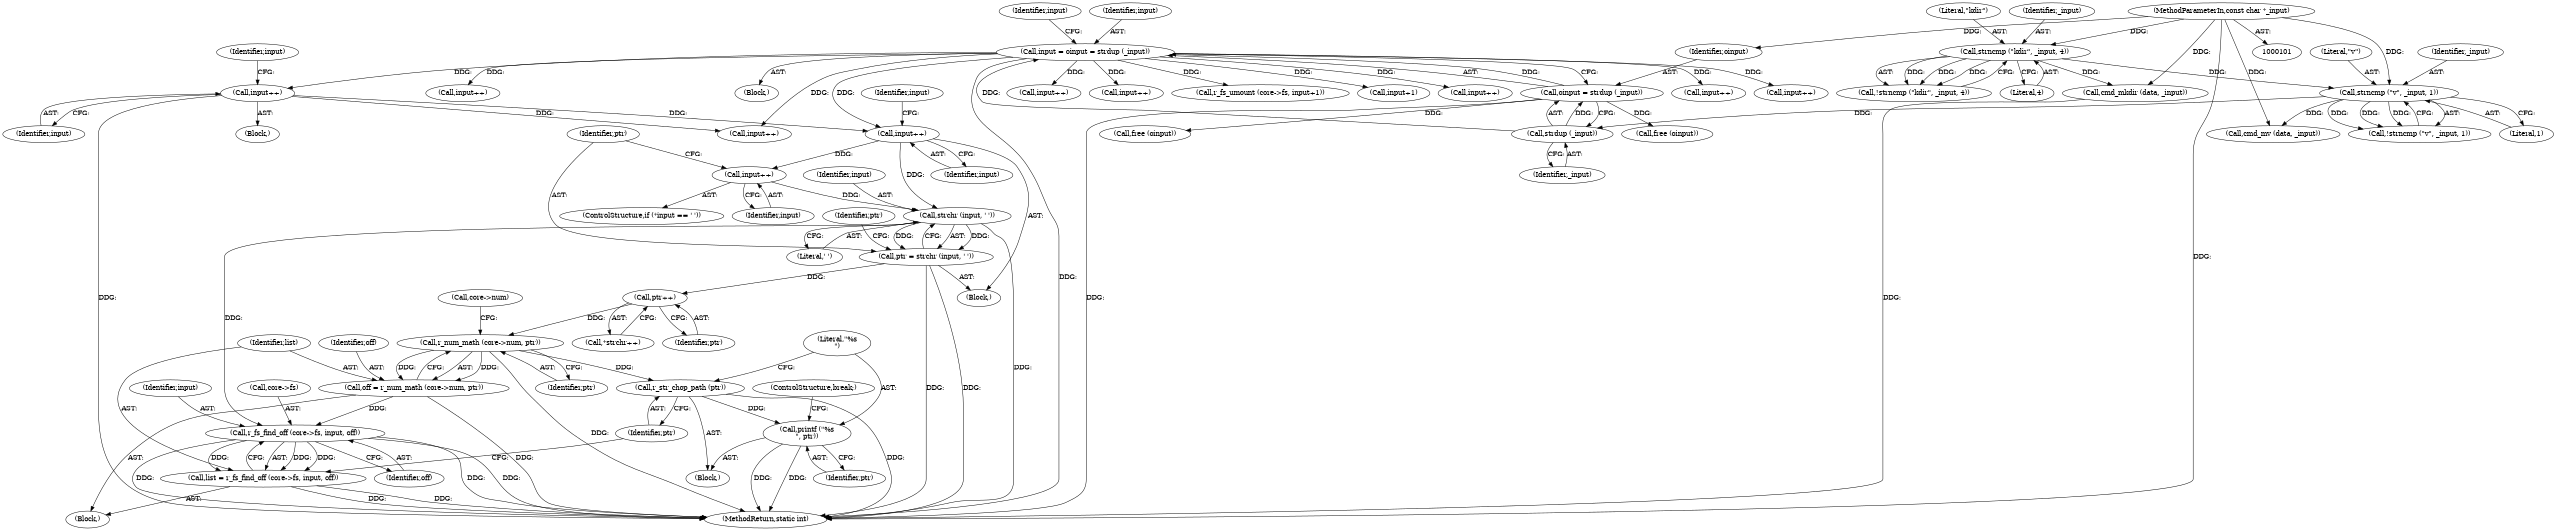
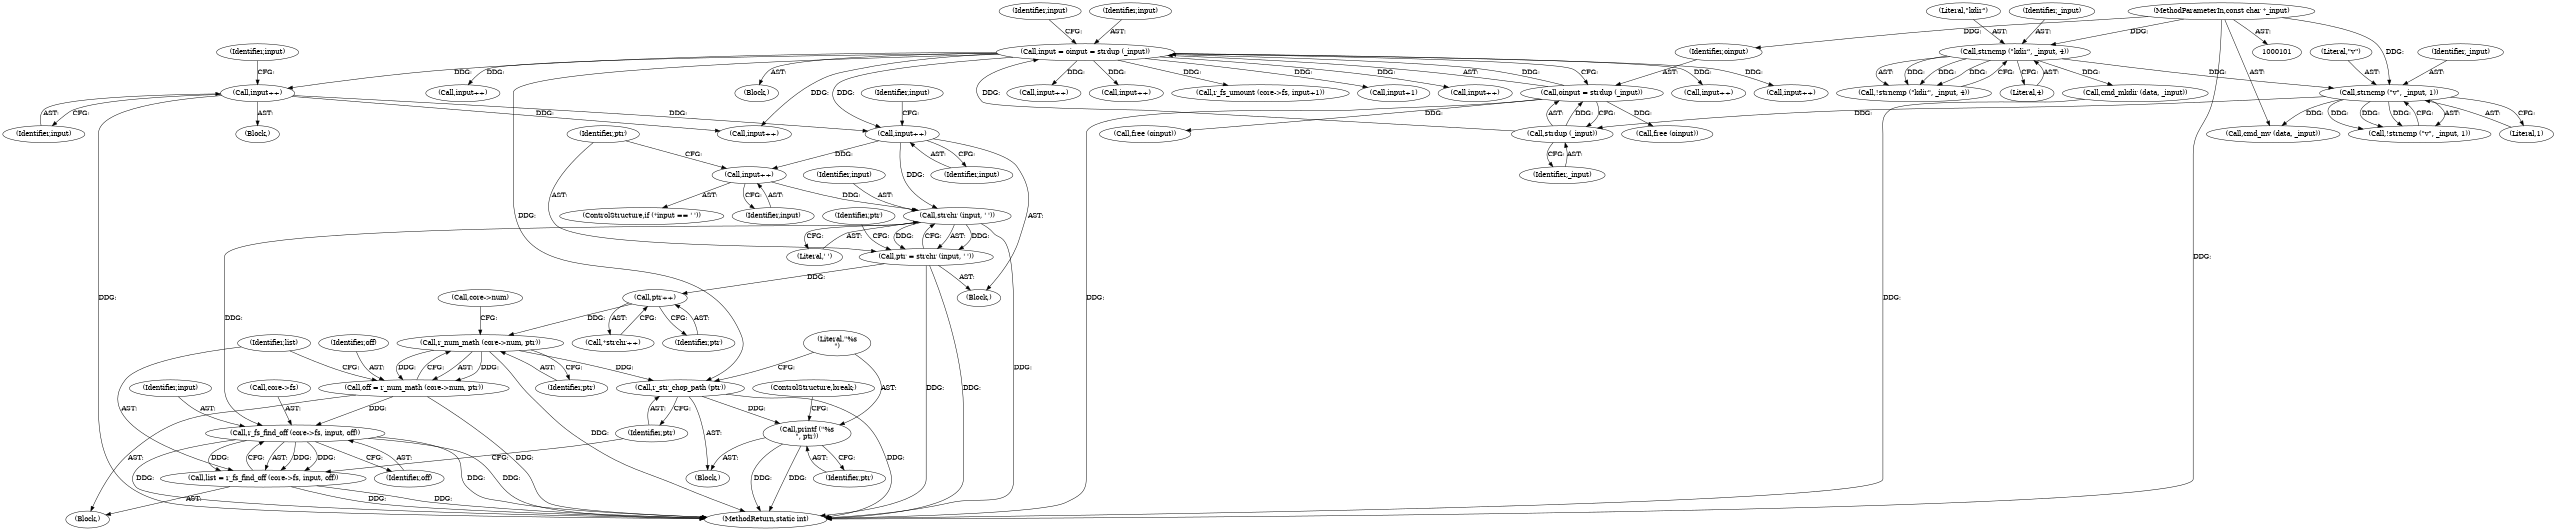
(2185, 53) -> none
(2258, 73) -> (2258, 73)
(1059, 354) -> (529, 84)
(352, 368) -> (352, 368)
